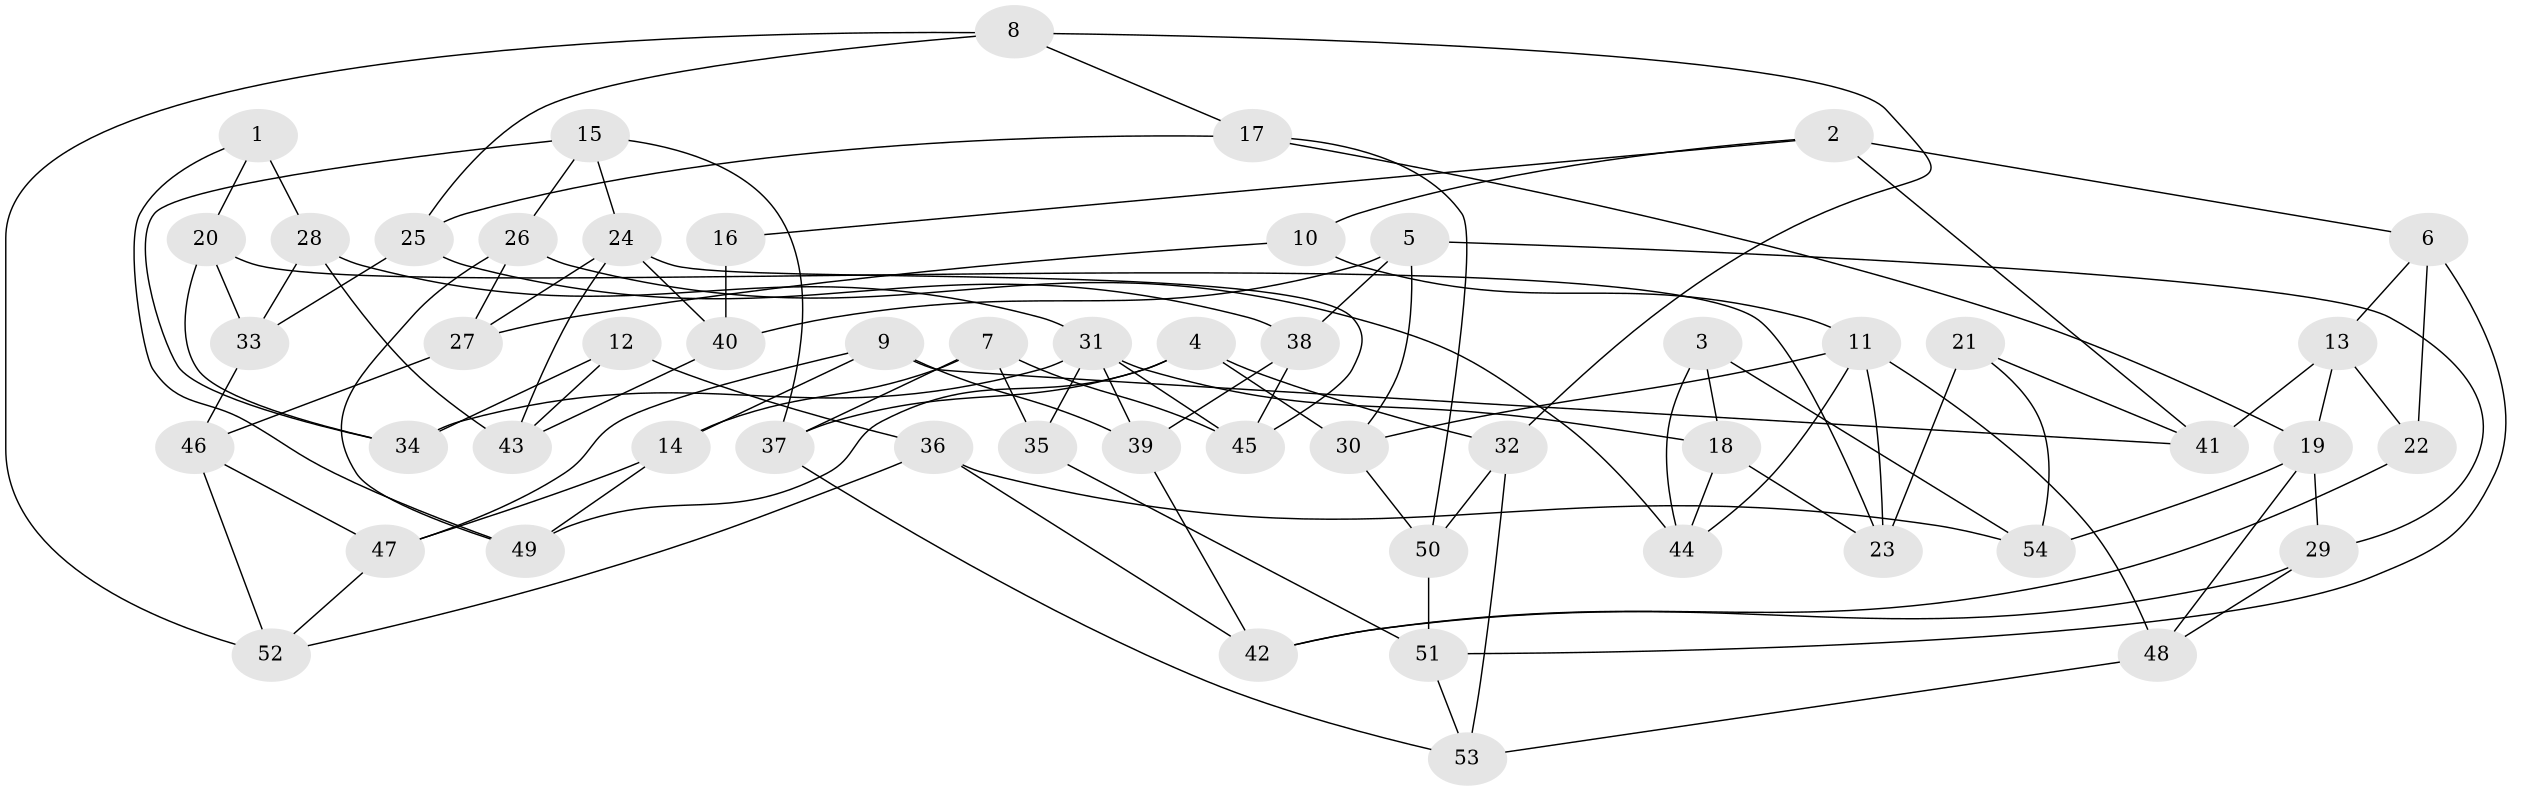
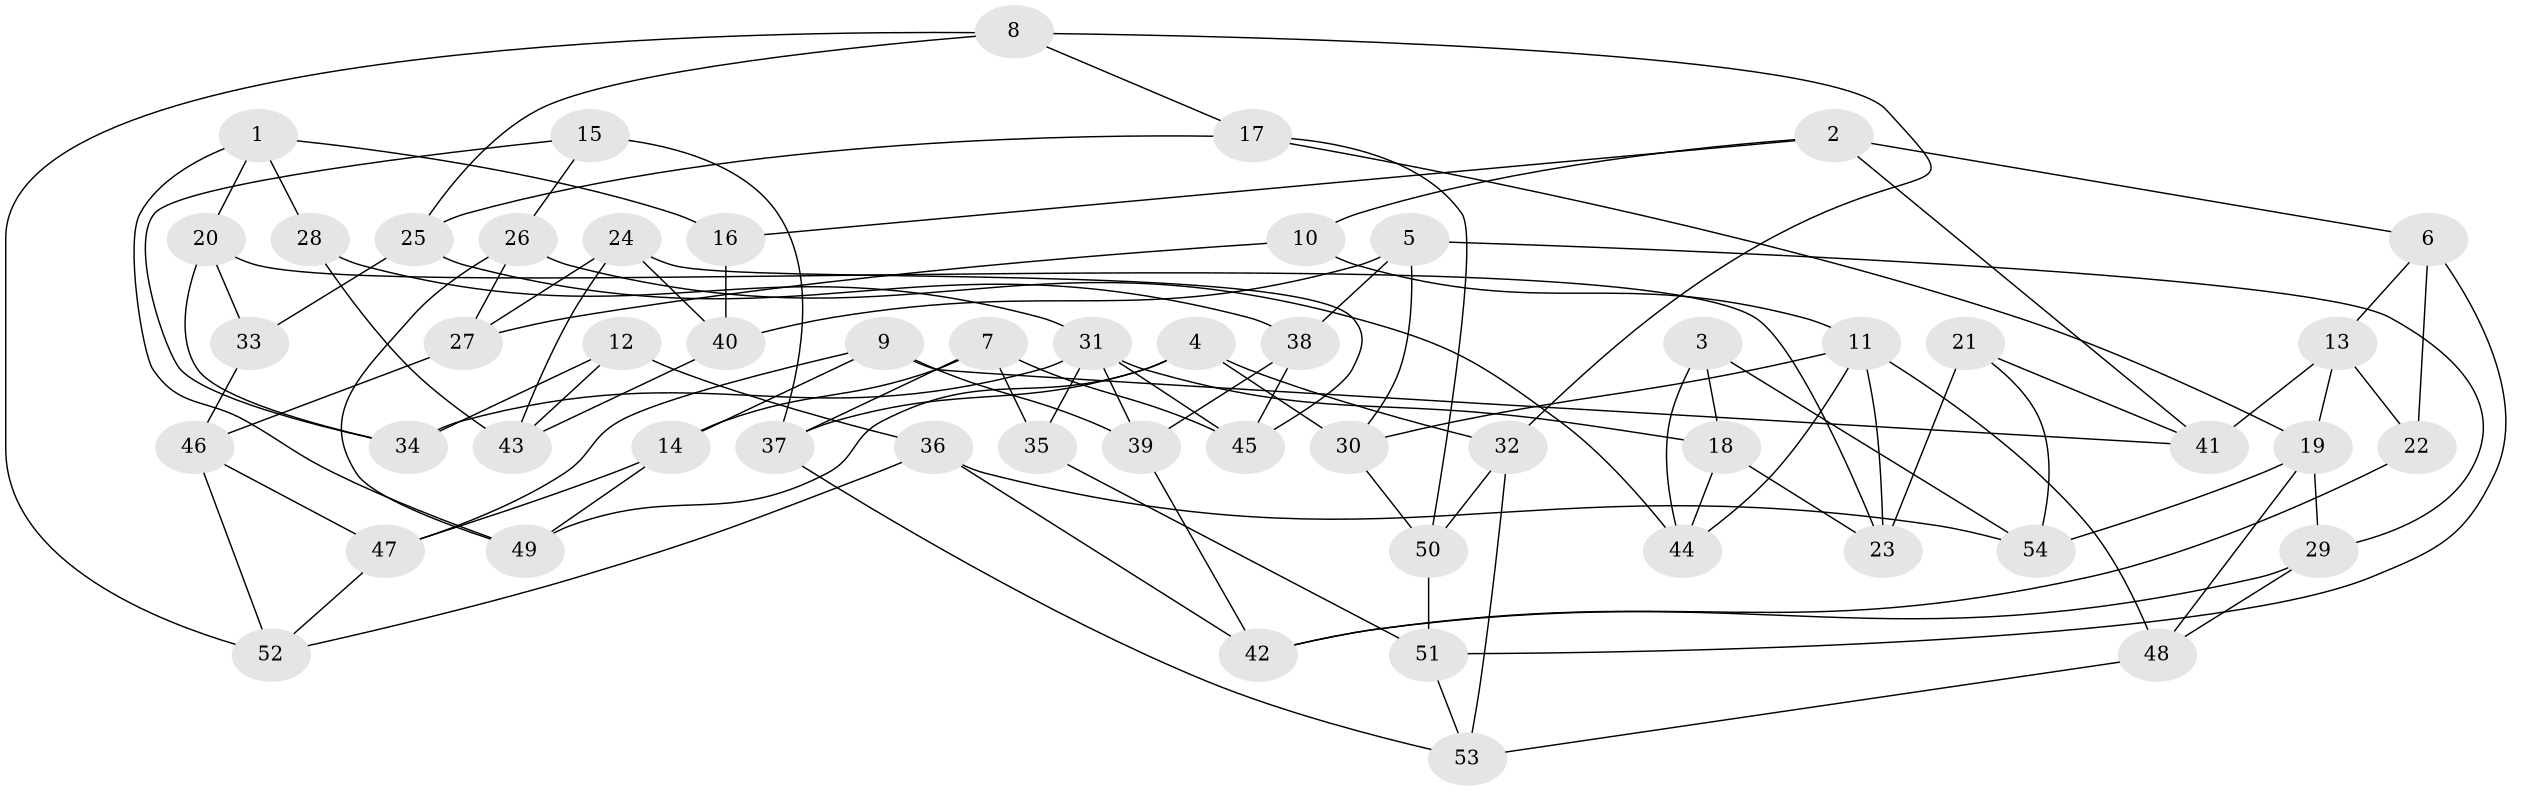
none -> (499, 171)
(607, 192) -> none
(280, 291) -> none
